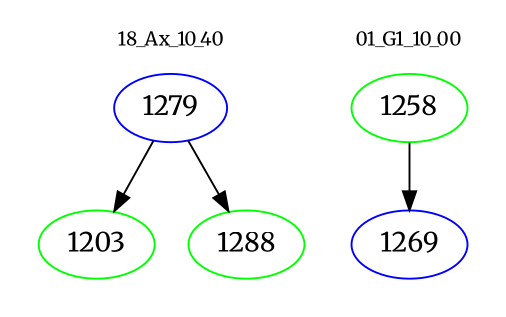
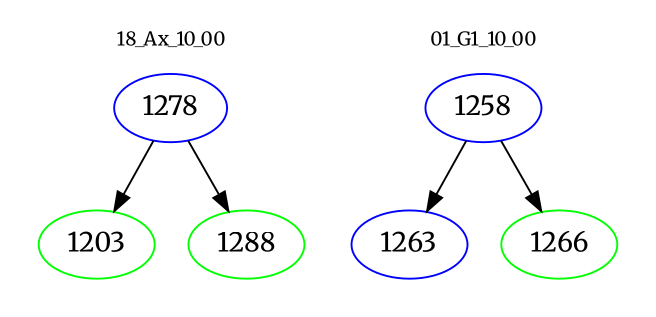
(172, 41) -> (172, 41)
(171, 108) -> (171, 108)
(410, 108) -> (483, 108)
(410, 245) -> (410, 245)
none -> (559, 245)
